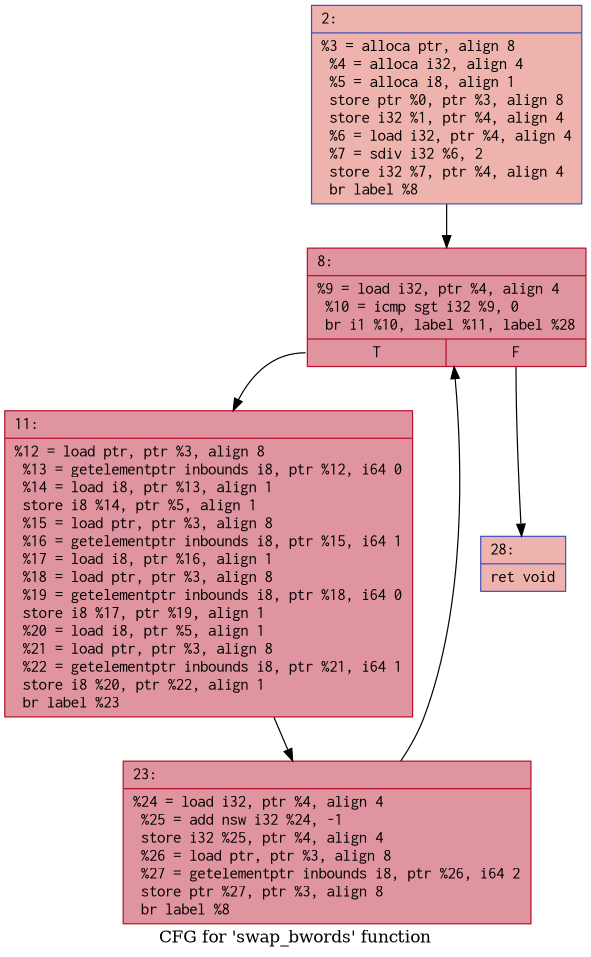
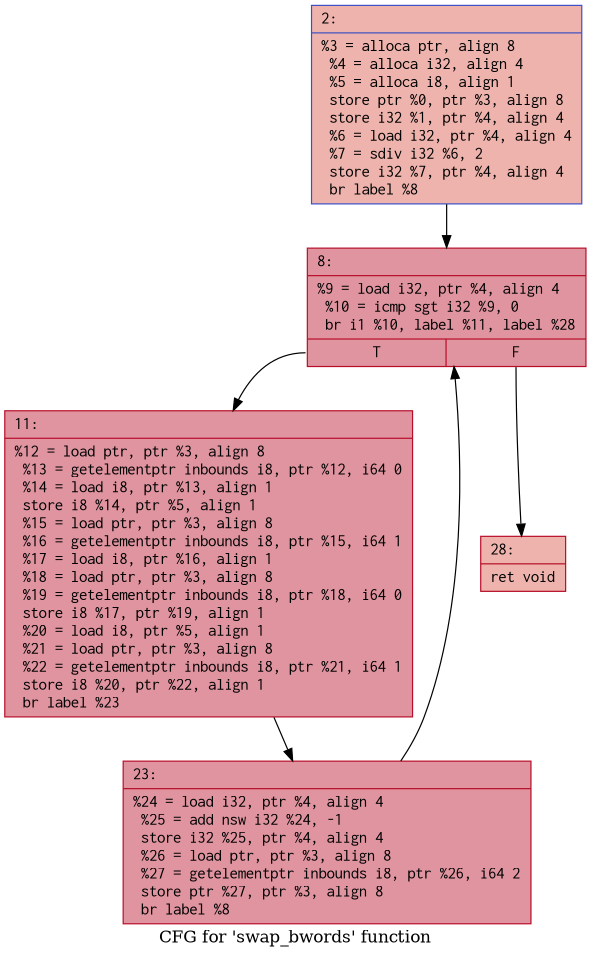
(523, 564) -> (523, 564)
